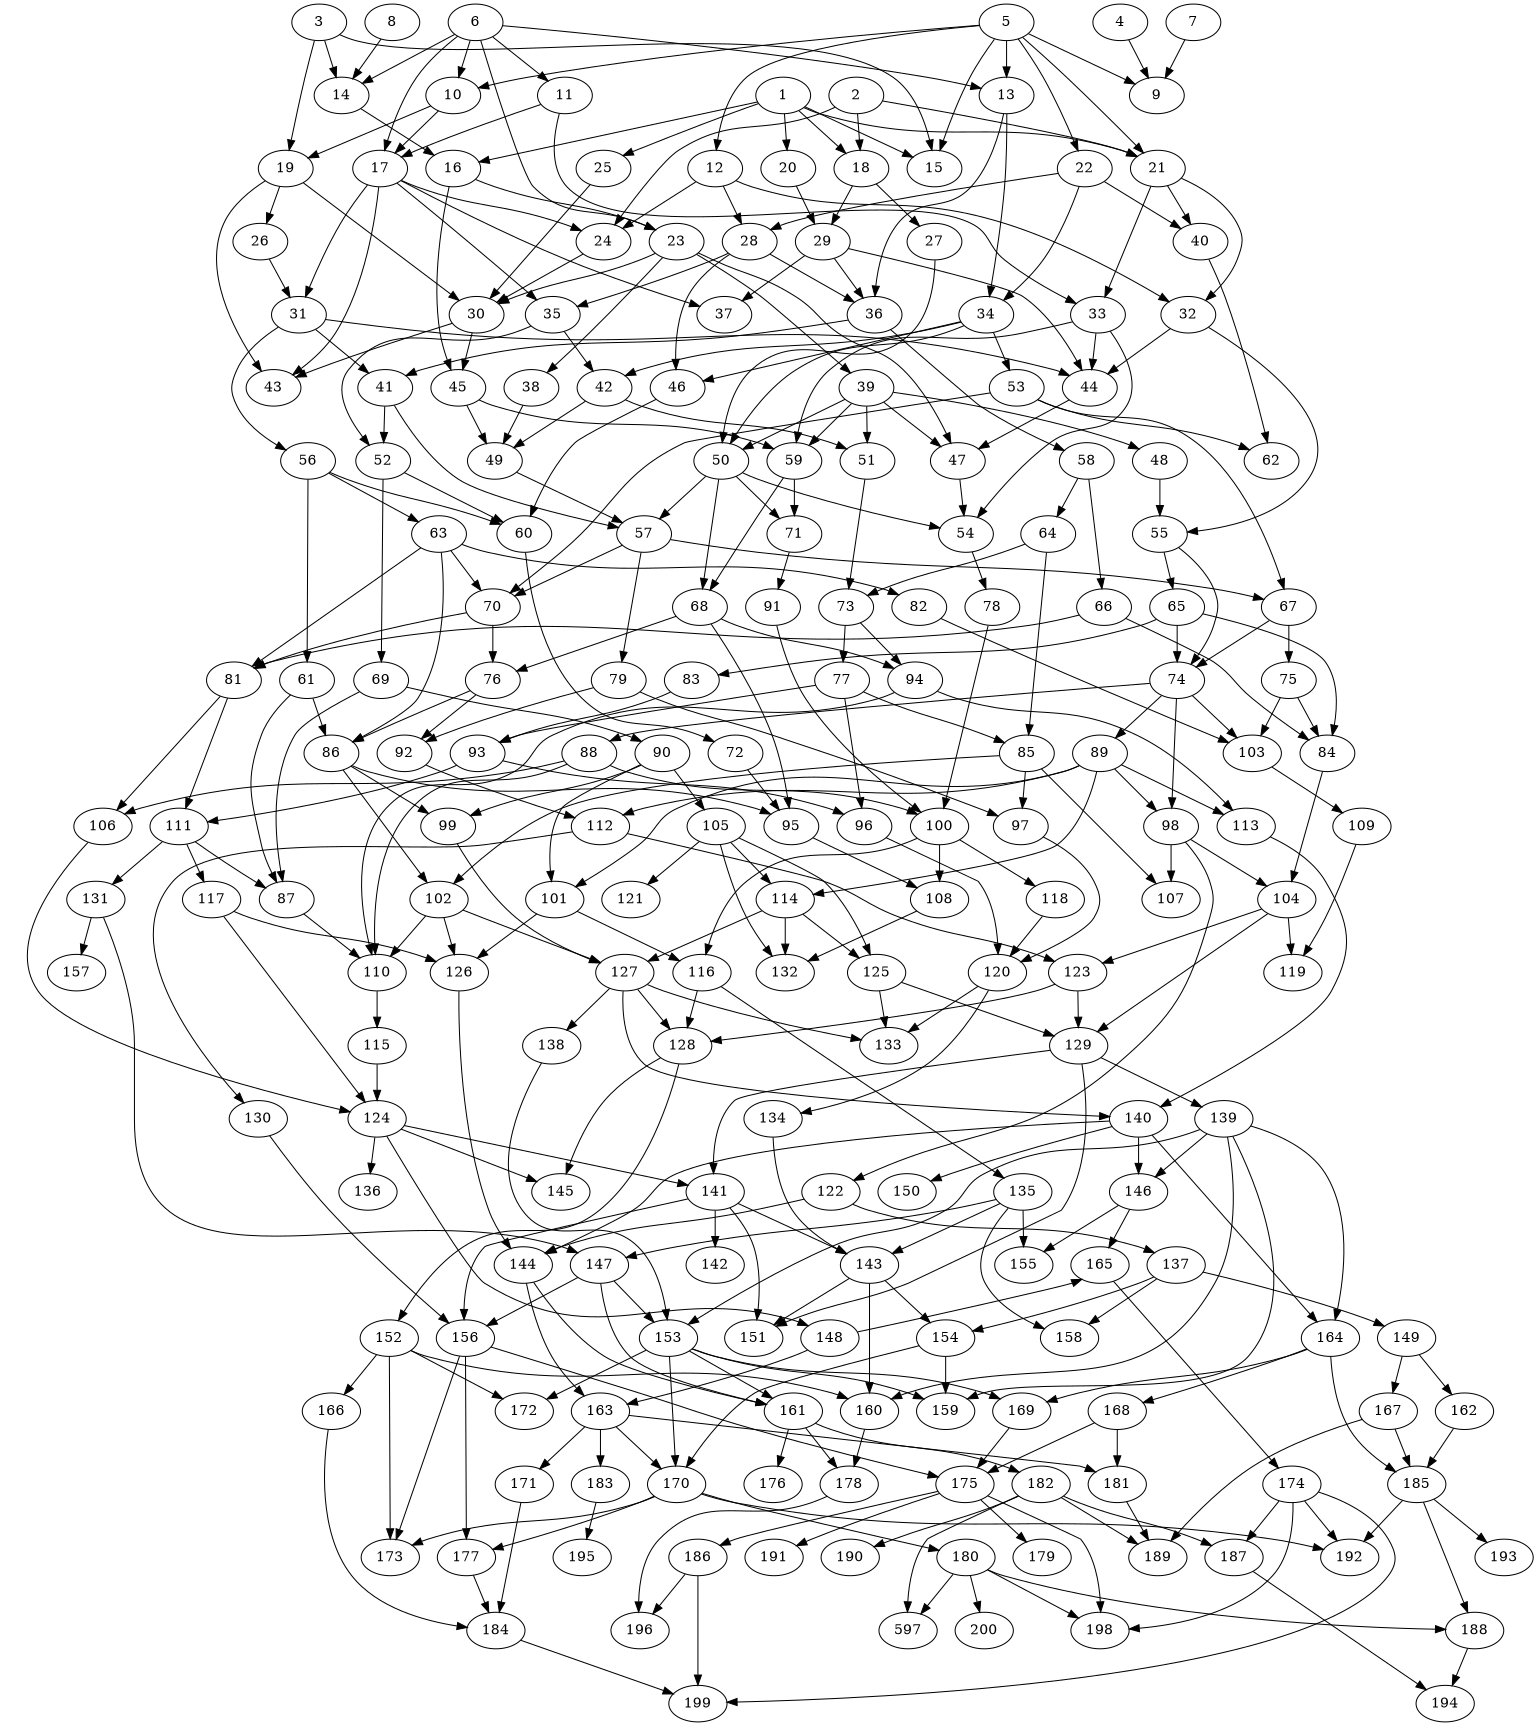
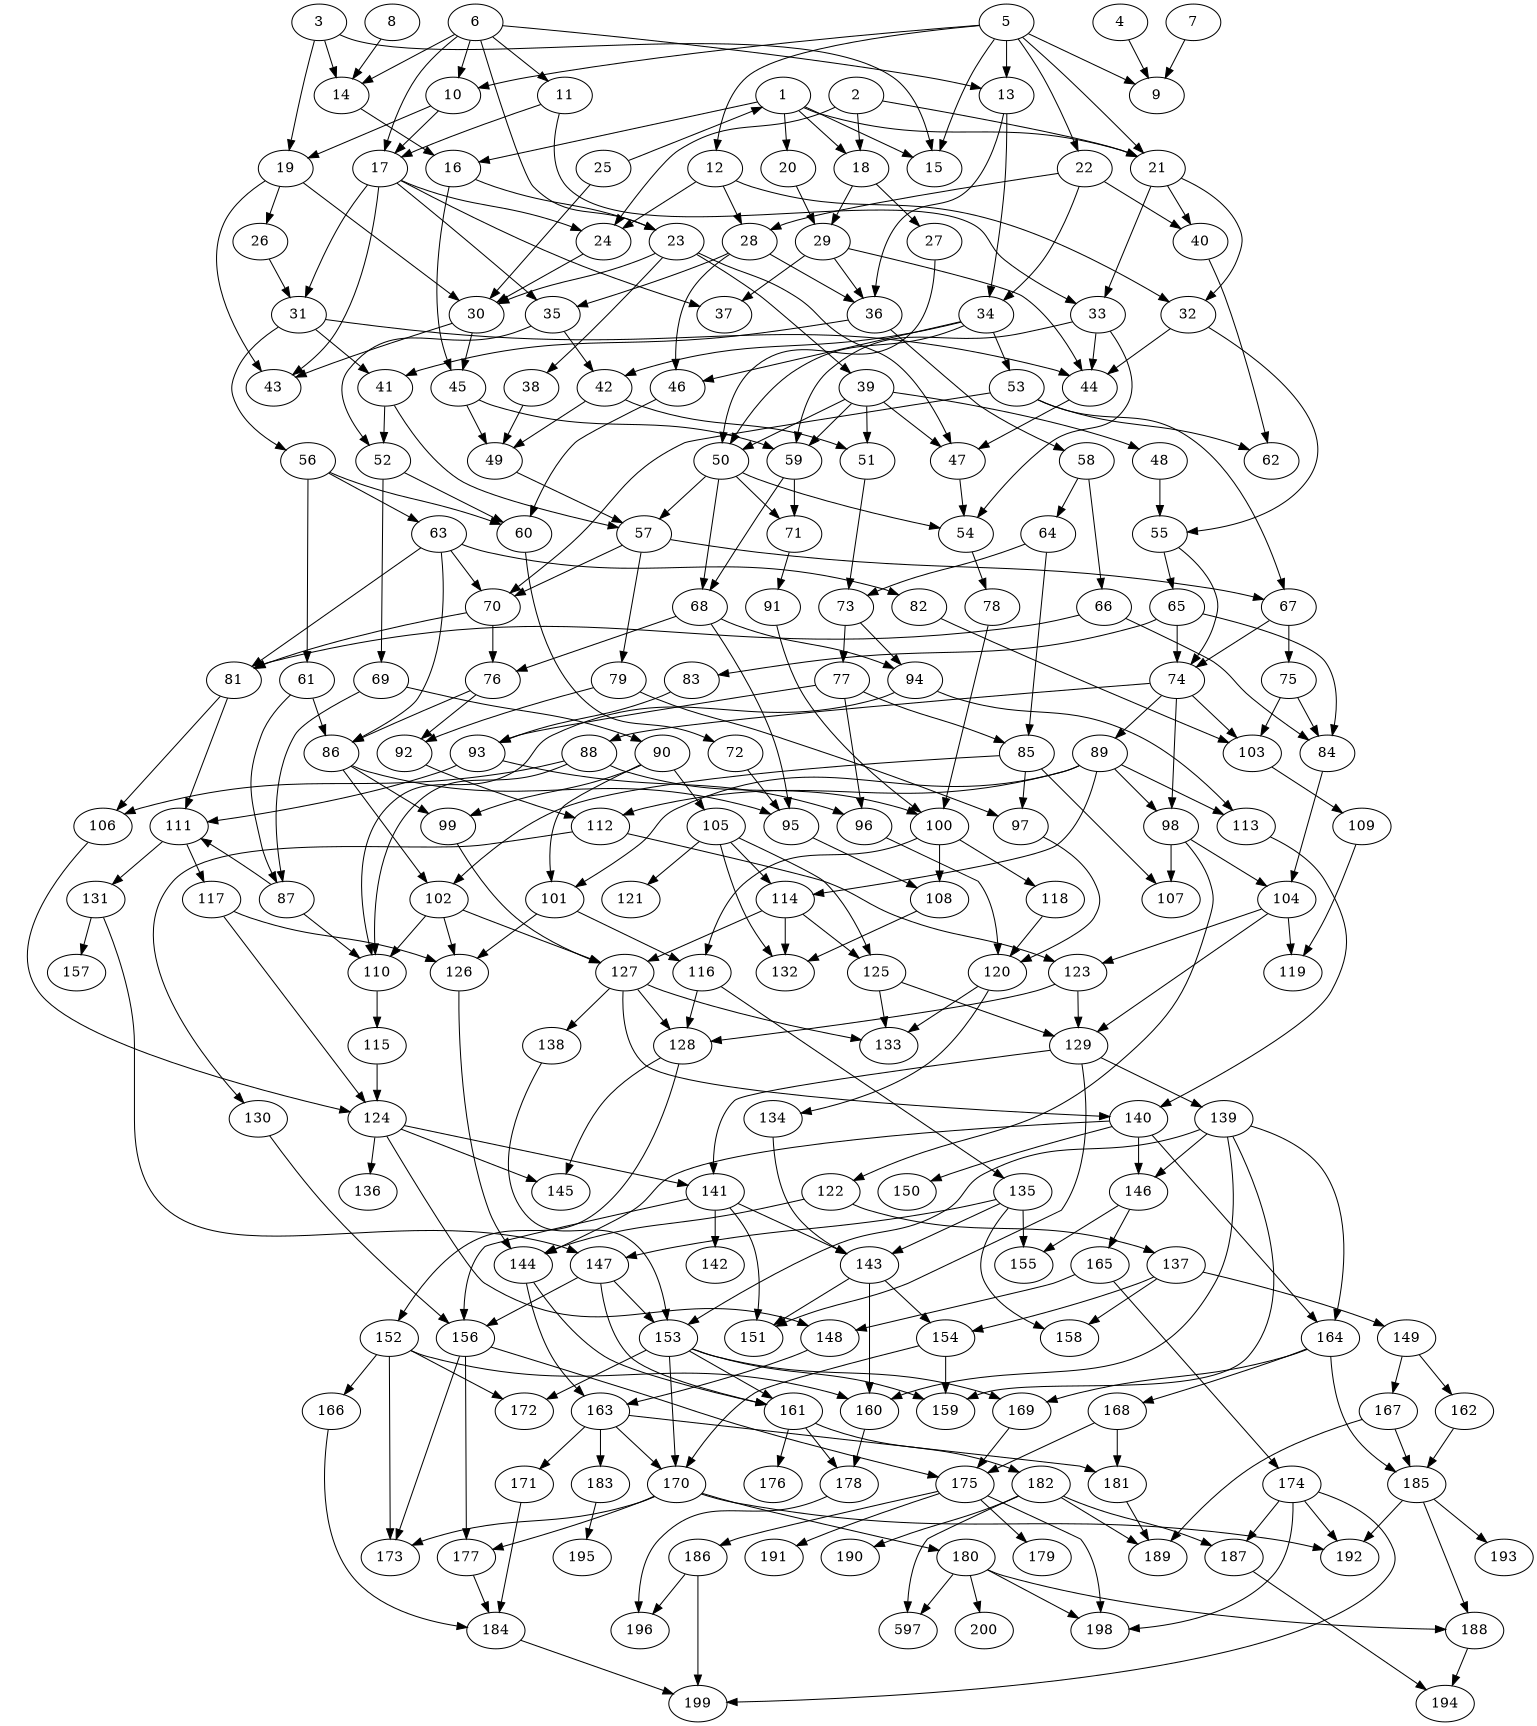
(695, 127) -> (691, 136)
(227, 864) -> (241, 864)
(965, 1308) -> (971, 1303)
